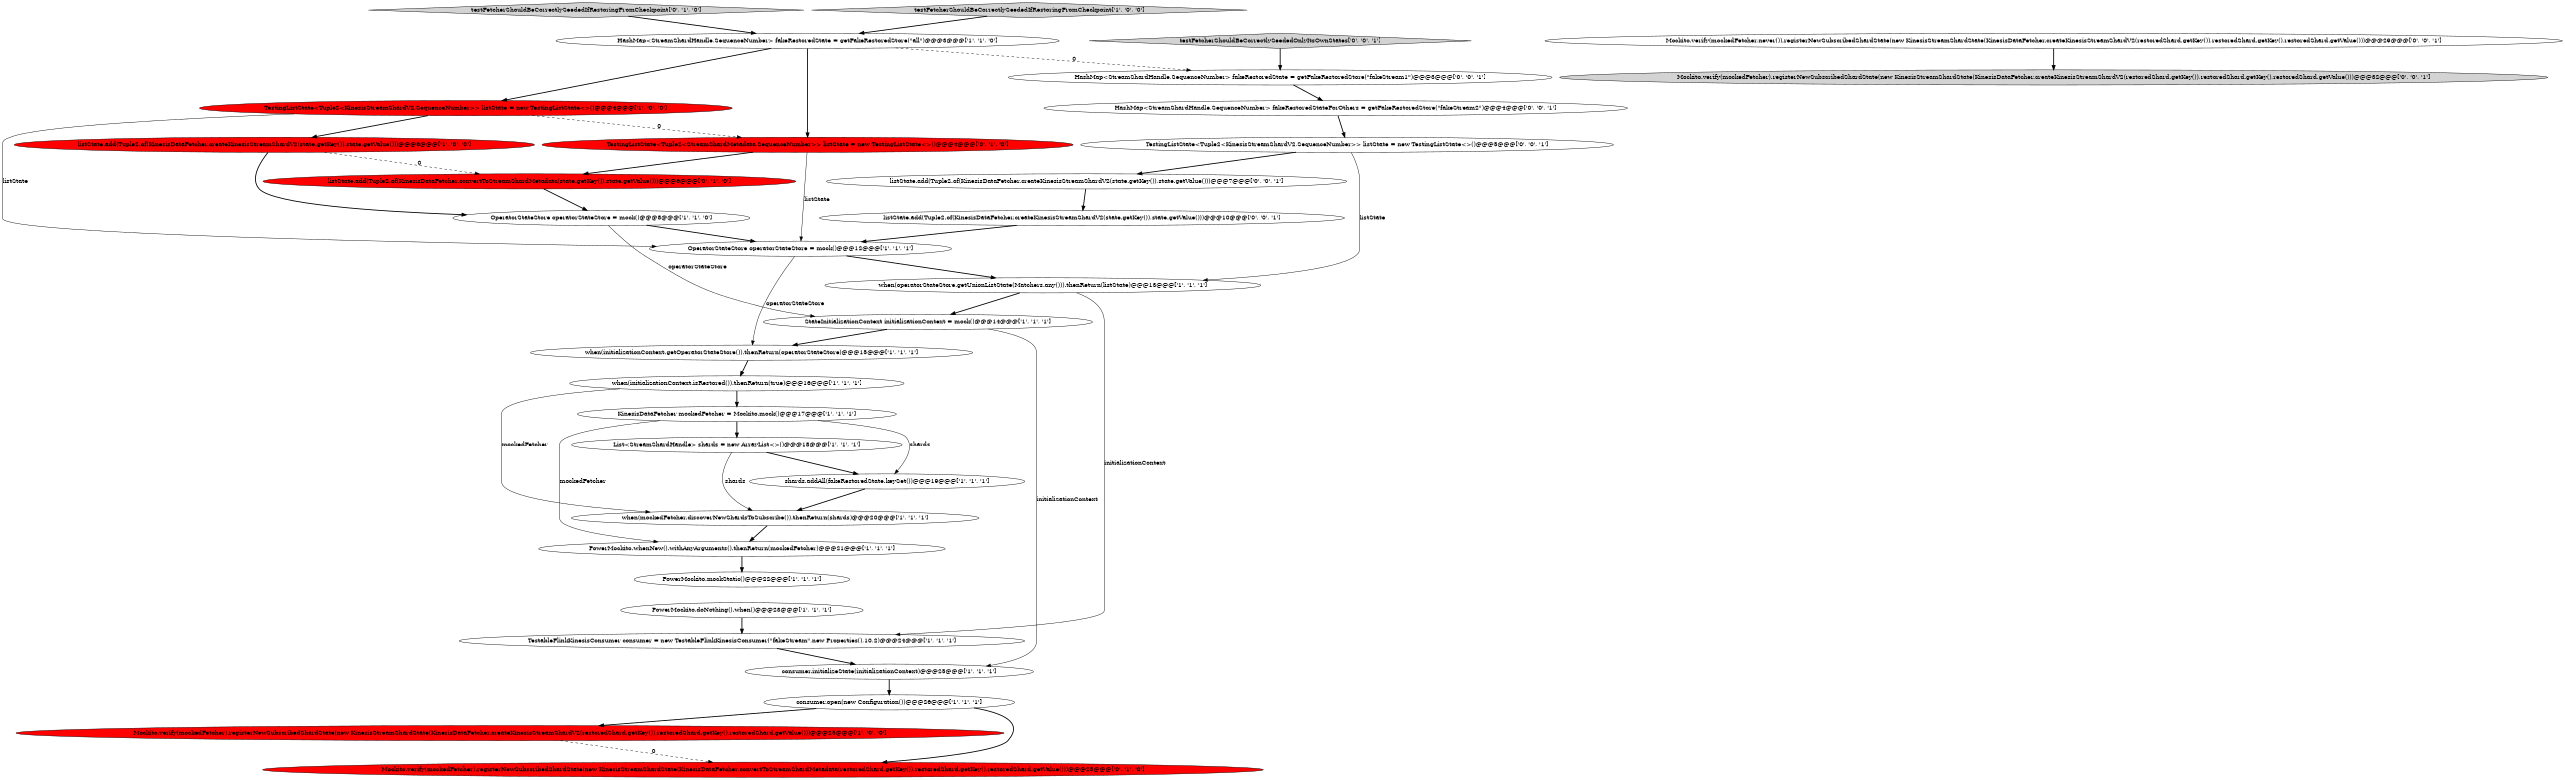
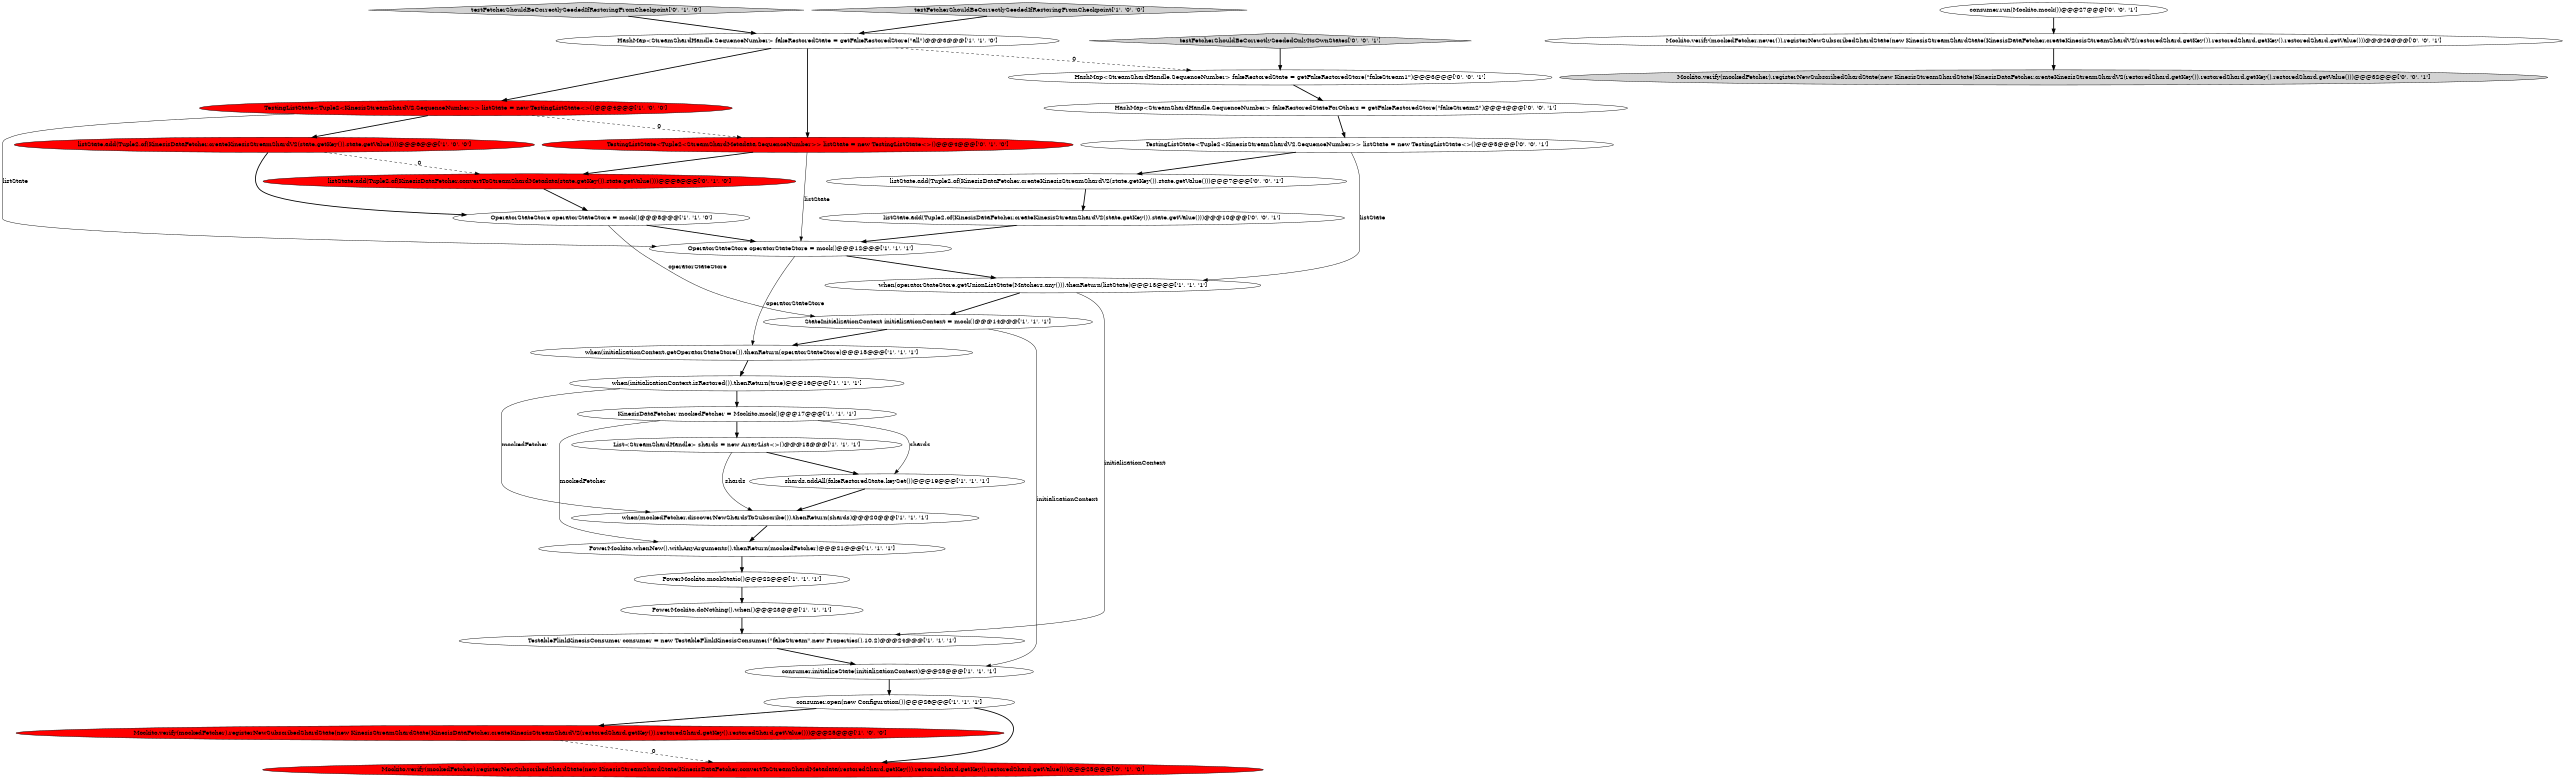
none -> (2054, 10)
none -> (742, 593)
